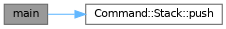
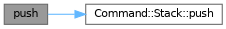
(26, 14) -> (26, 14)
